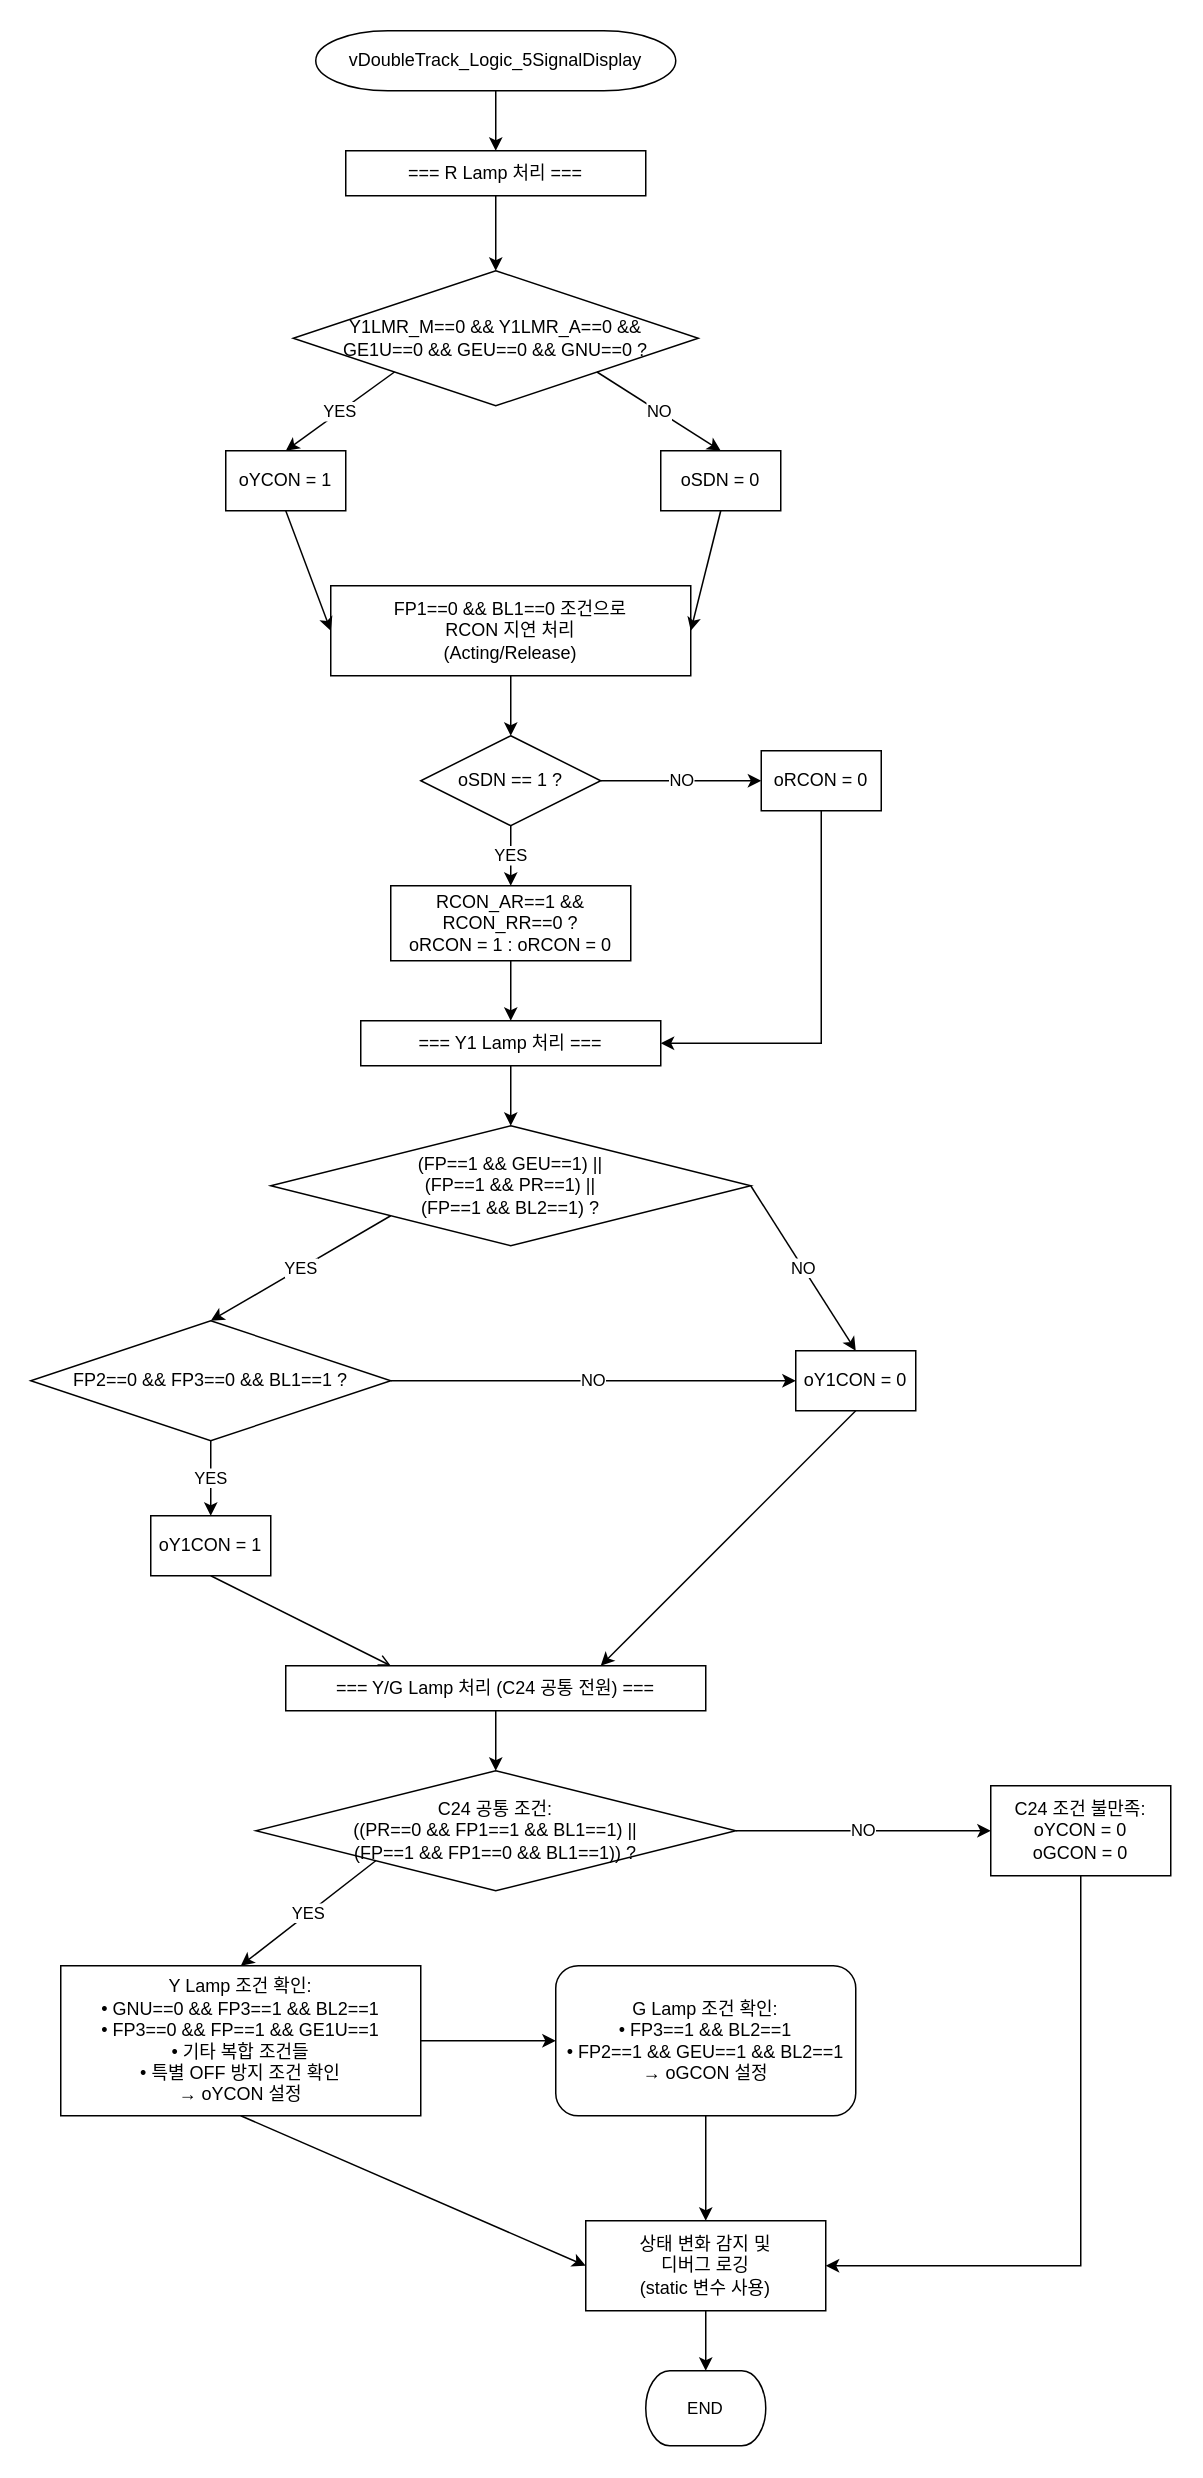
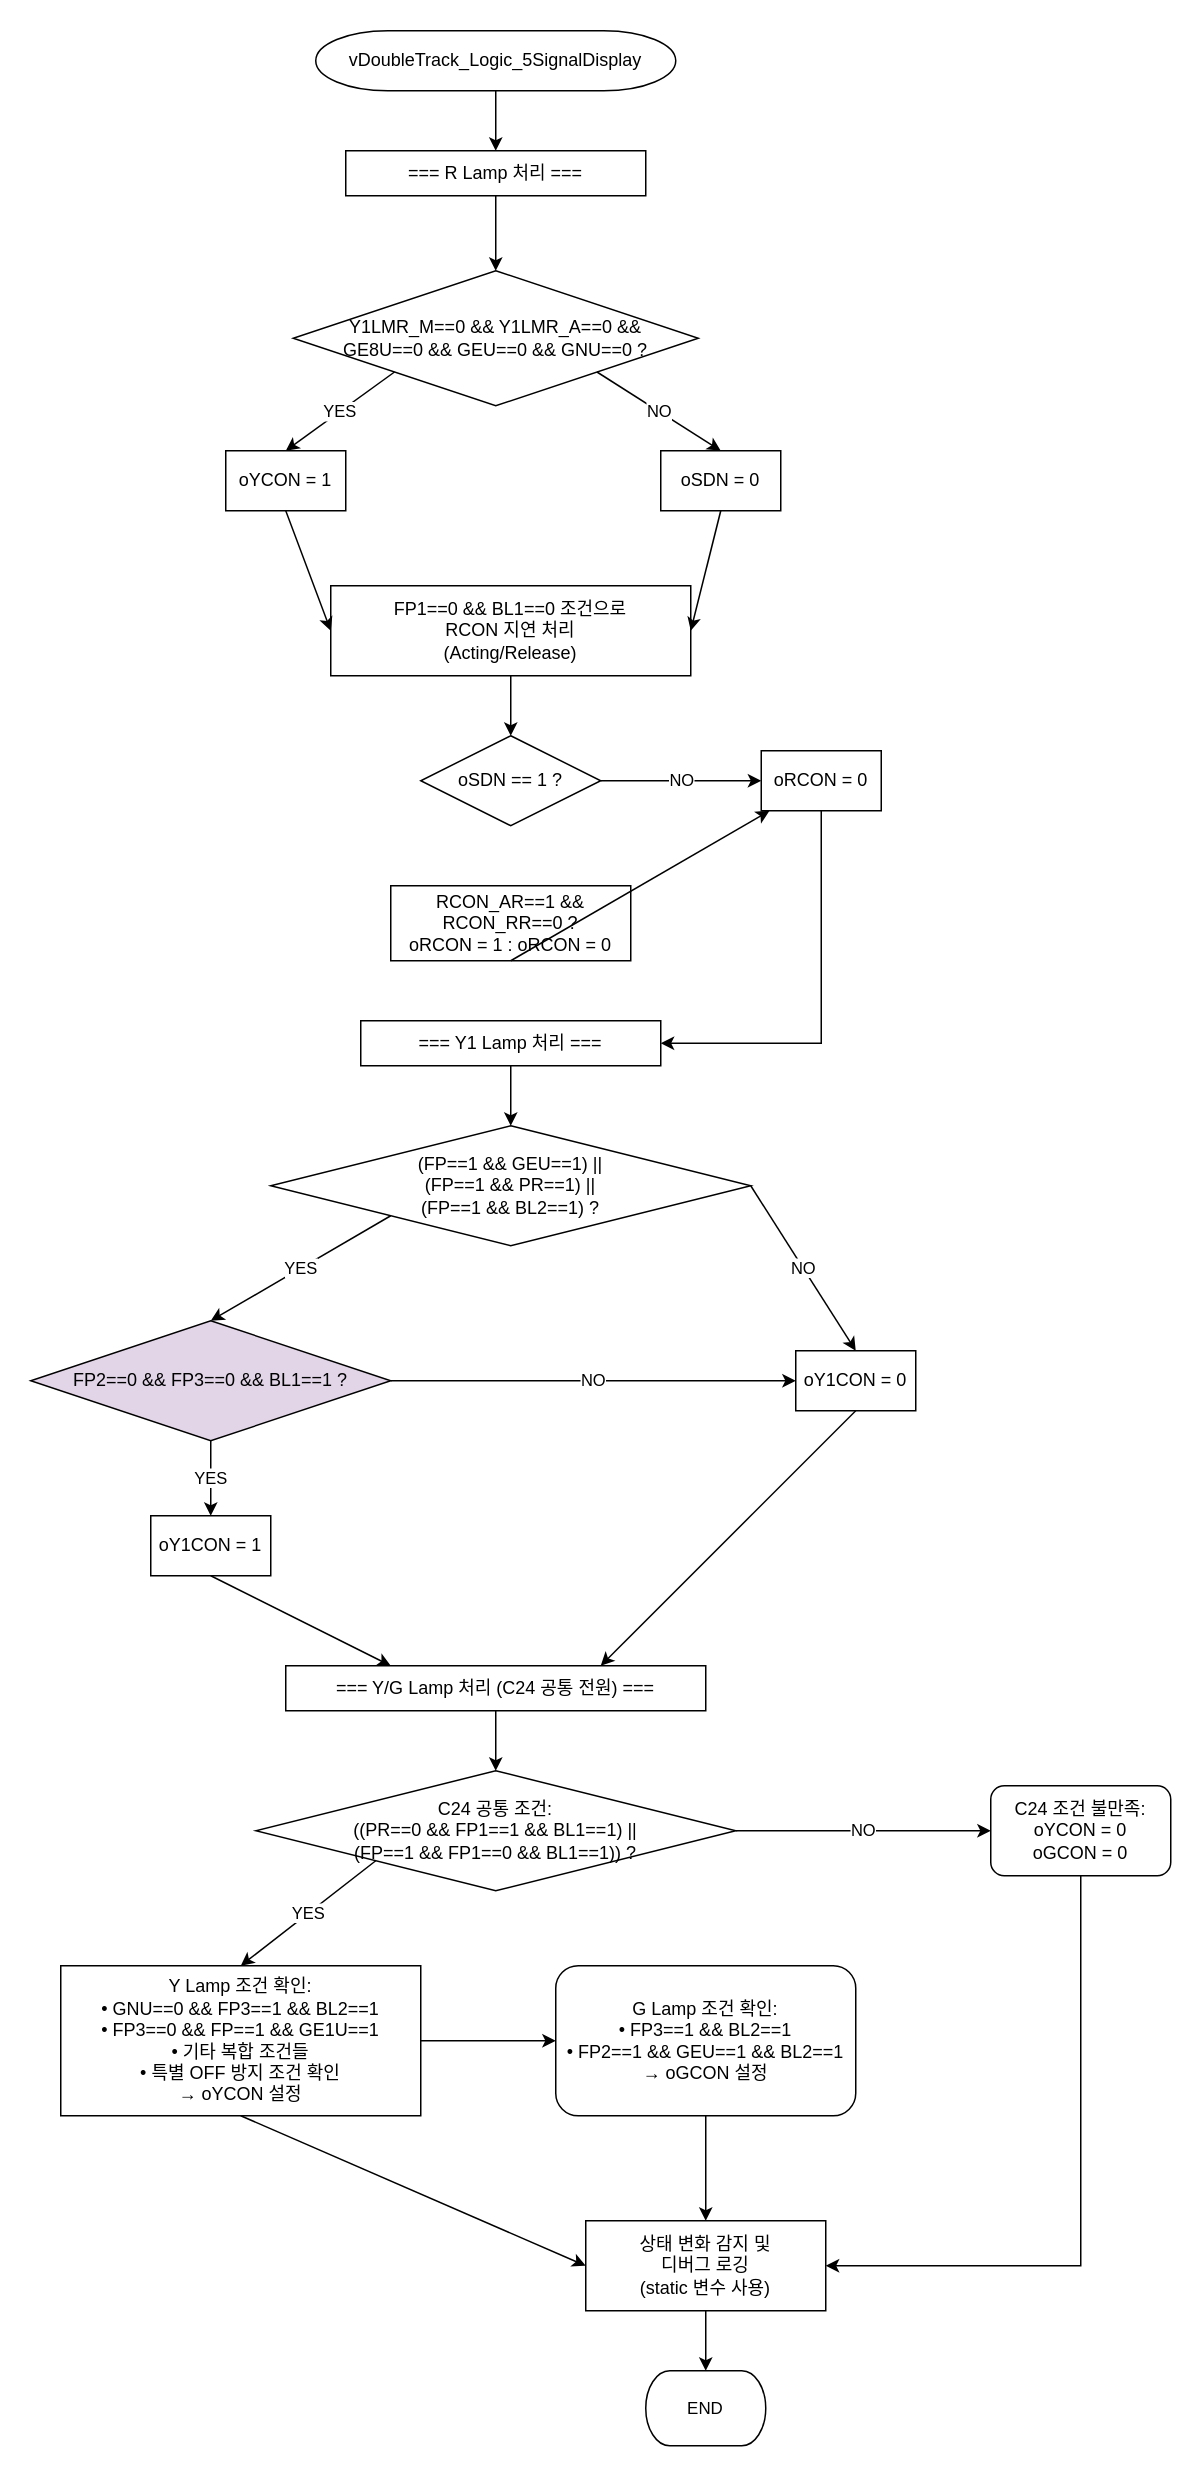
(496, 338) -> (496, 338)
(511, 851) -> none
(511, 986) -> (636, 888)
(211, 1381) -> (211, 1381)
(382, 1662) -> (380, 1661)
(1081, 1831) -> (1081, 1831)
